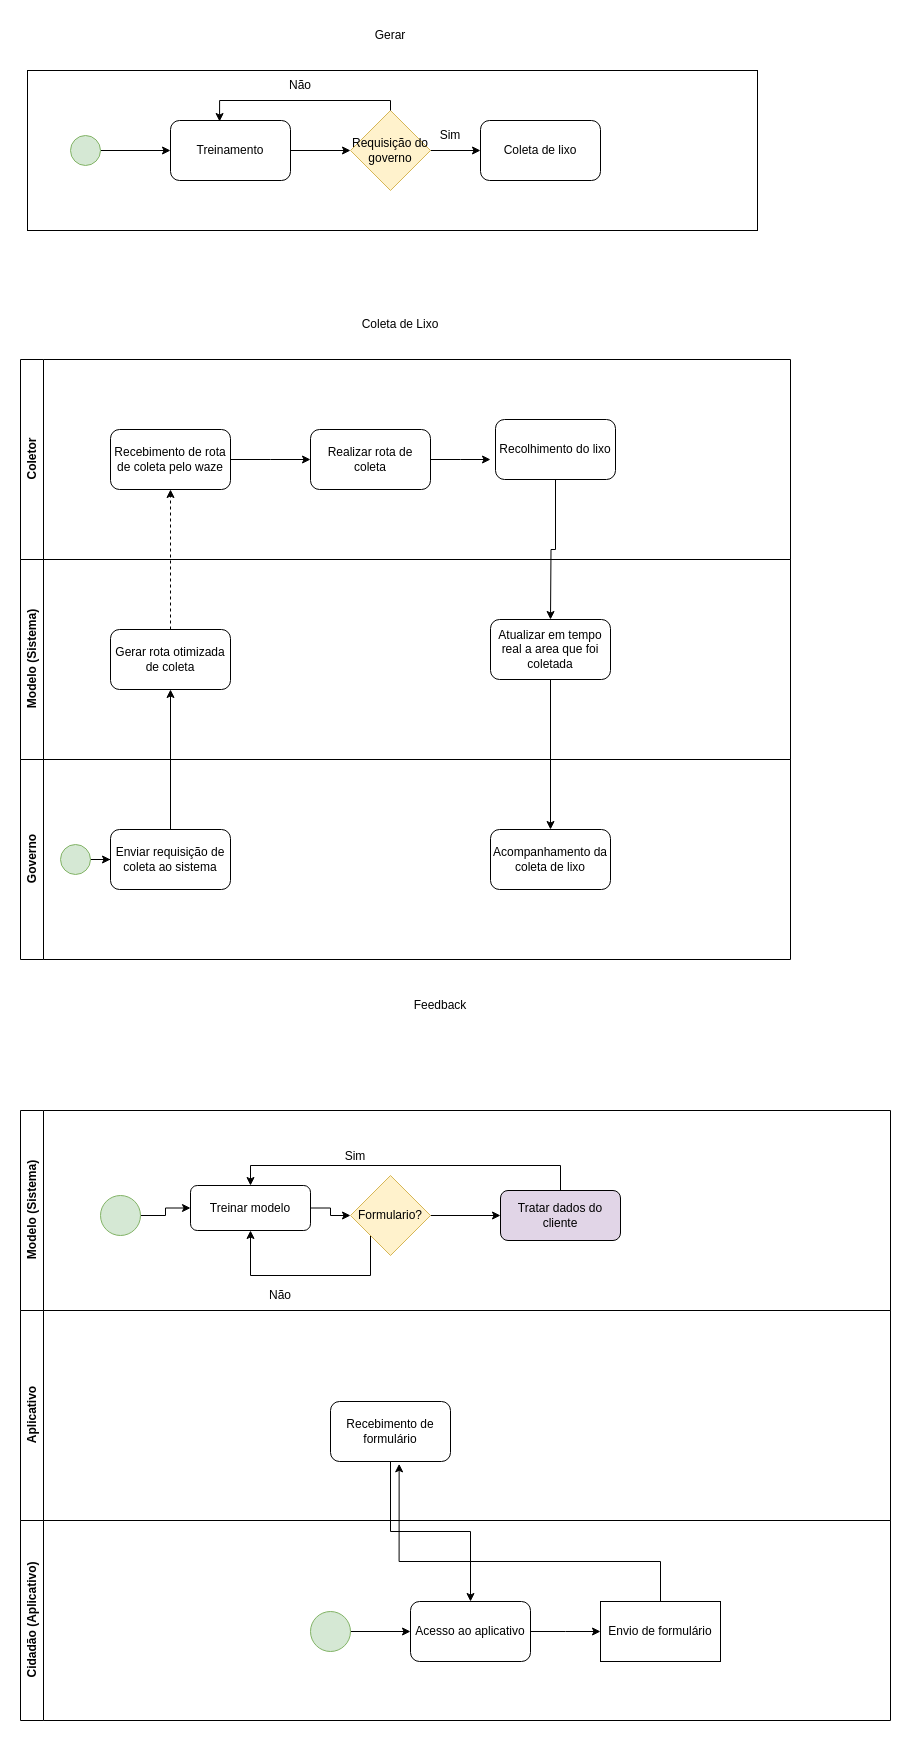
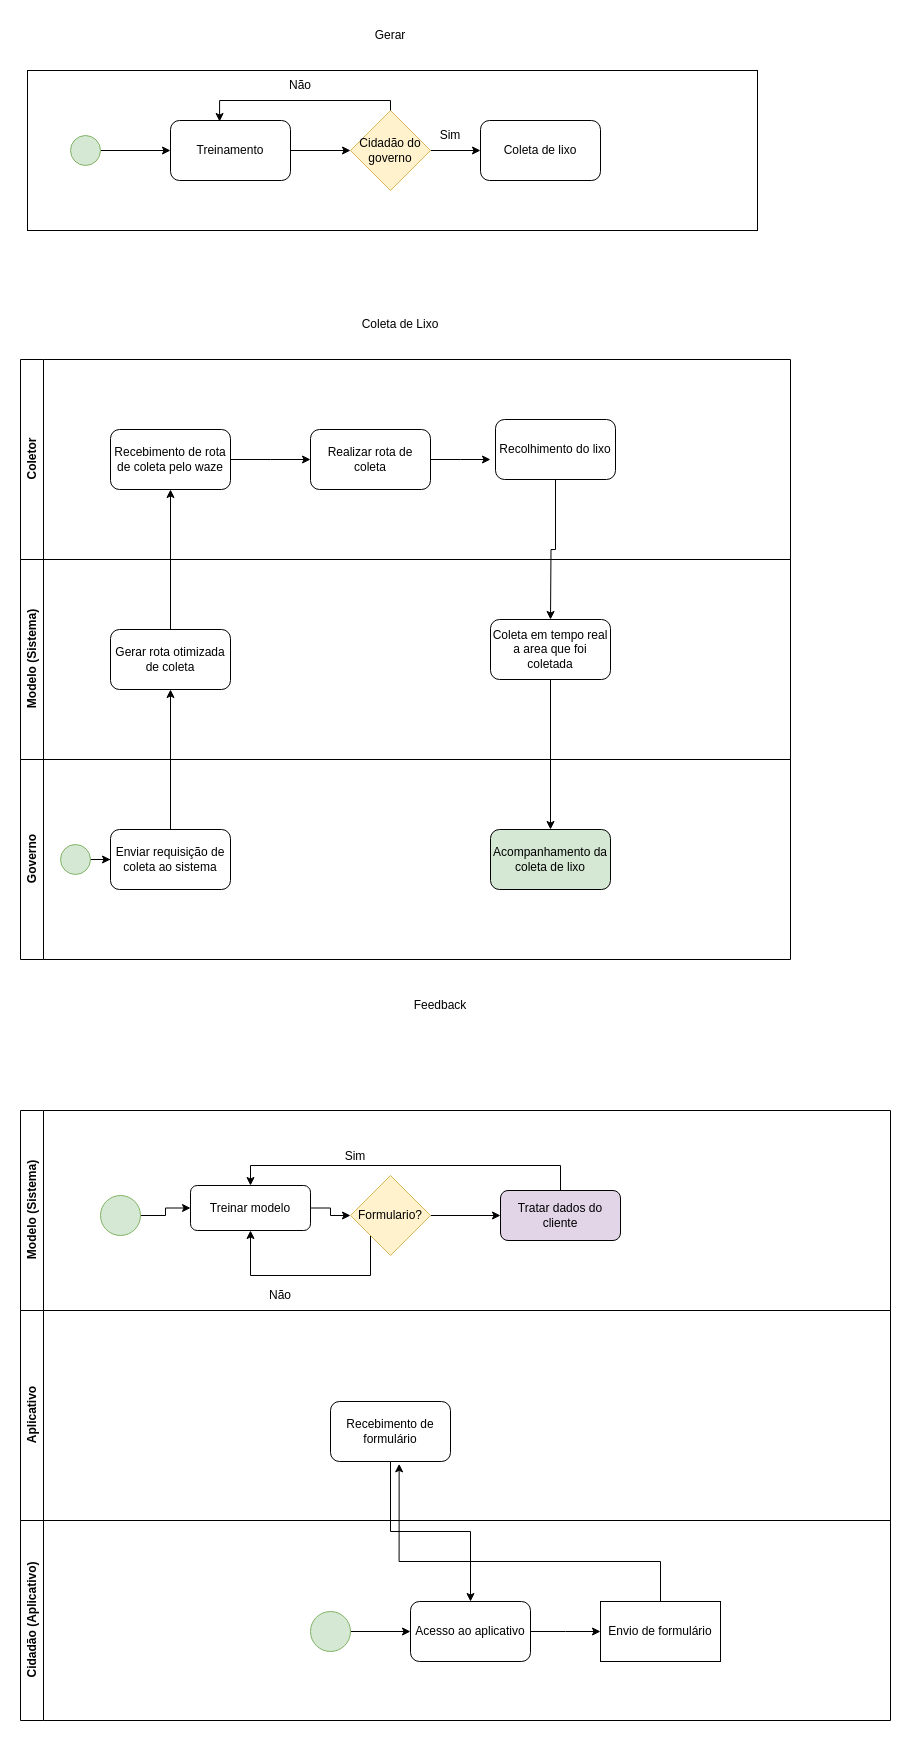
(391, 151) -> (391, 151)
(171, 562) -> (171, 562)
(551, 650) -> (551, 650)
(551, 860) -> (551, 860)
